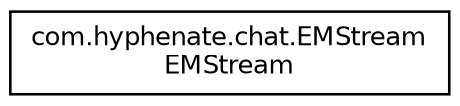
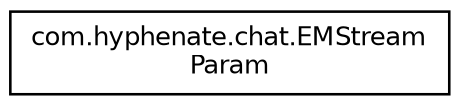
(230, 53) -> (230, 53)
